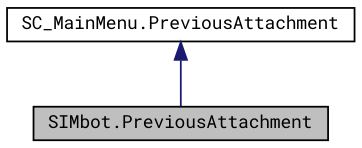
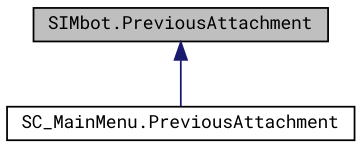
(181, 83) -> (181, 83)
